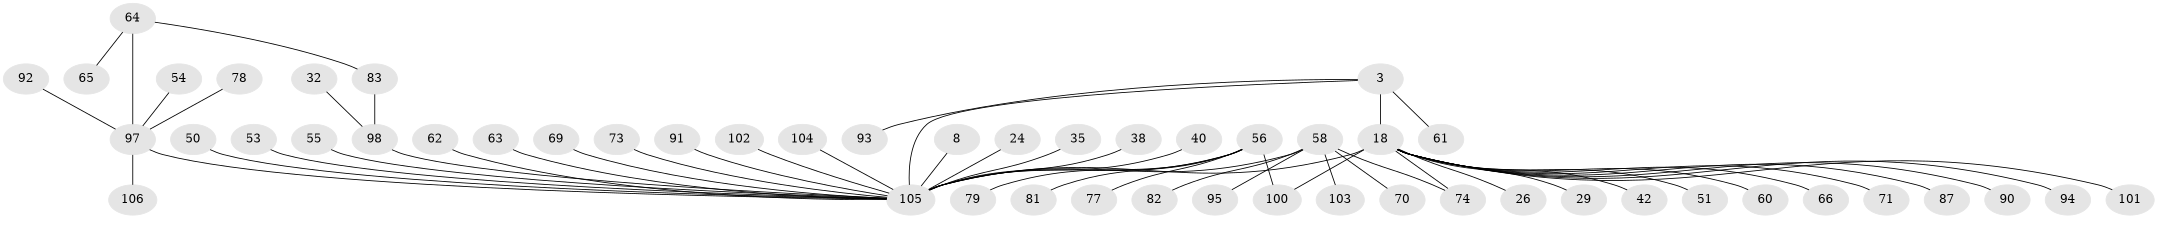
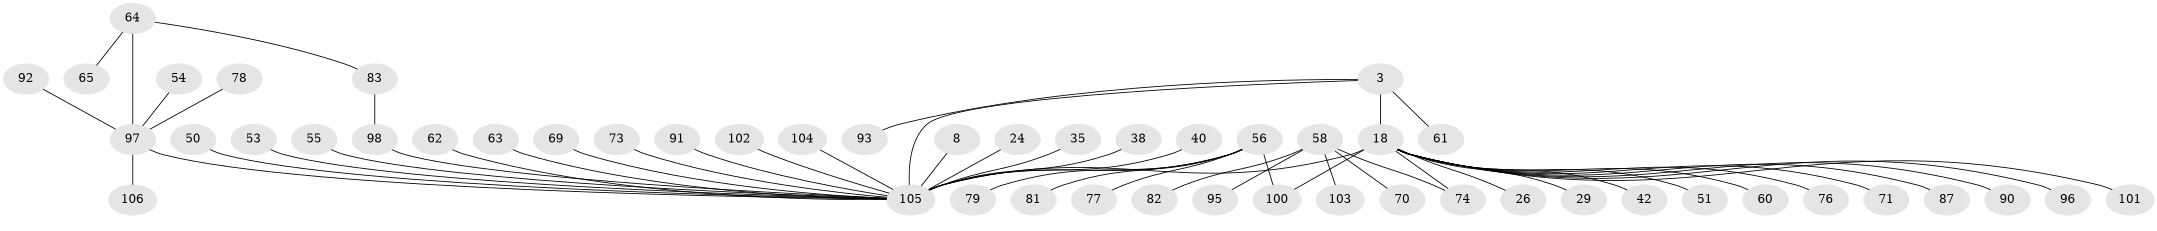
(314, 79) -> none
(1116, 170) -> none
(1826, 200) -> (1826, 200)
(2068, 200) -> (2068, 200)
